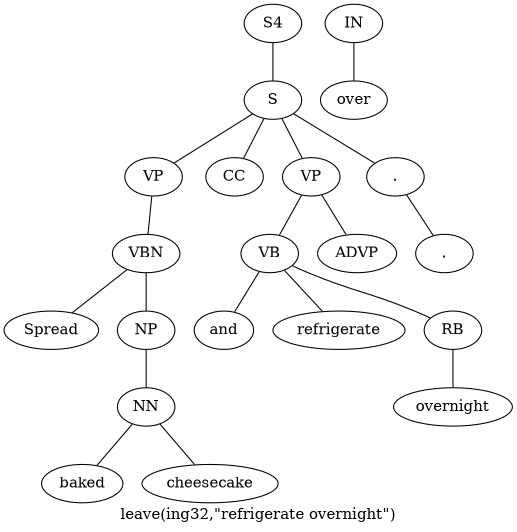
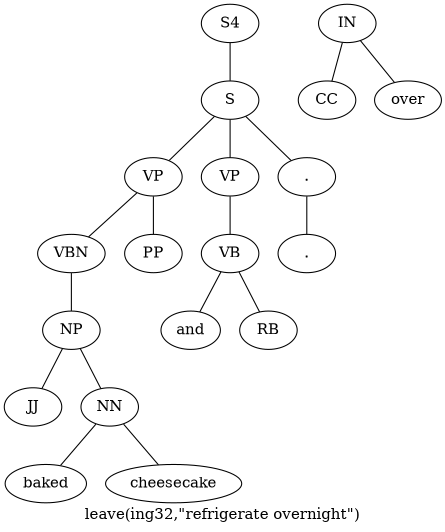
(254, 139) -> (337, 62)
none -> (153, 254)
(357, 254) -> none
(51, 330) -> none
(339, 330) -> none
none -> (33, 407)
(453, 407) -> none
